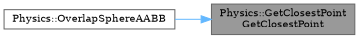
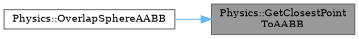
(283, 19) -> (283, 19)
